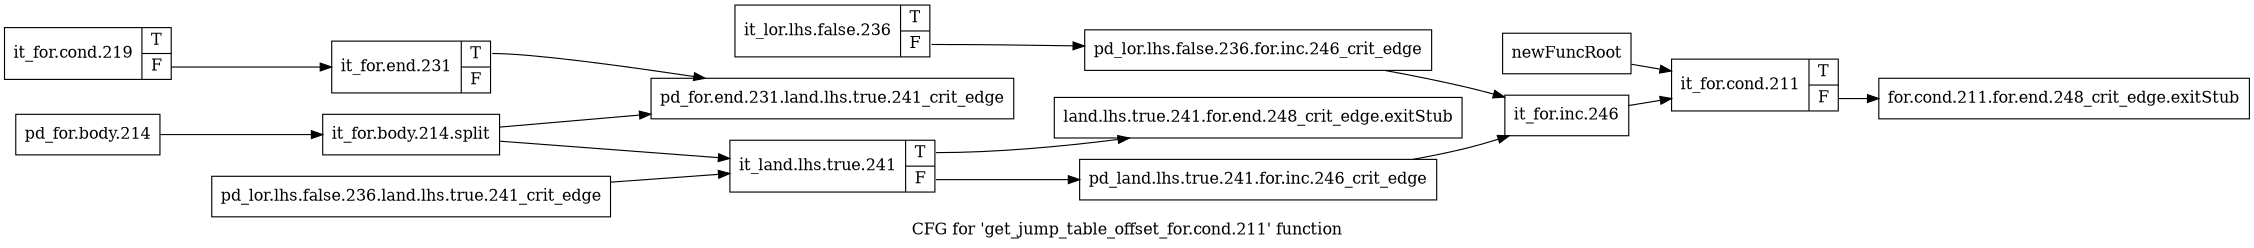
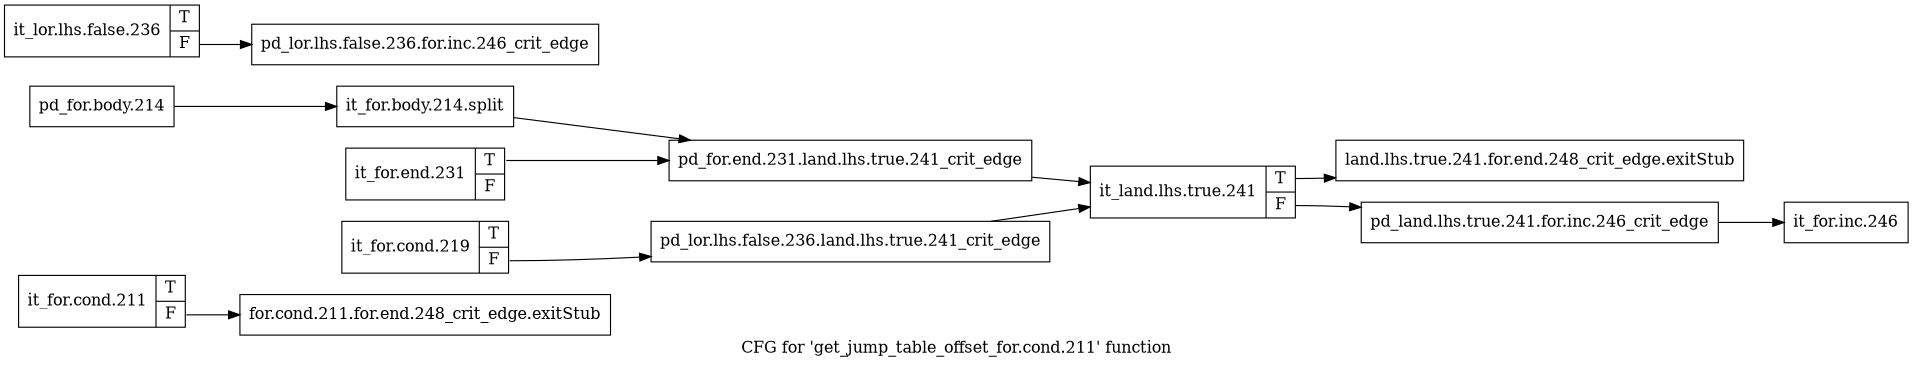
(1567, 54) -> none
(246, 67) -> (575, 260)
(1440, 81) -> none
(1645, 103) -> none
(609, 149) -> (1055, 179)
